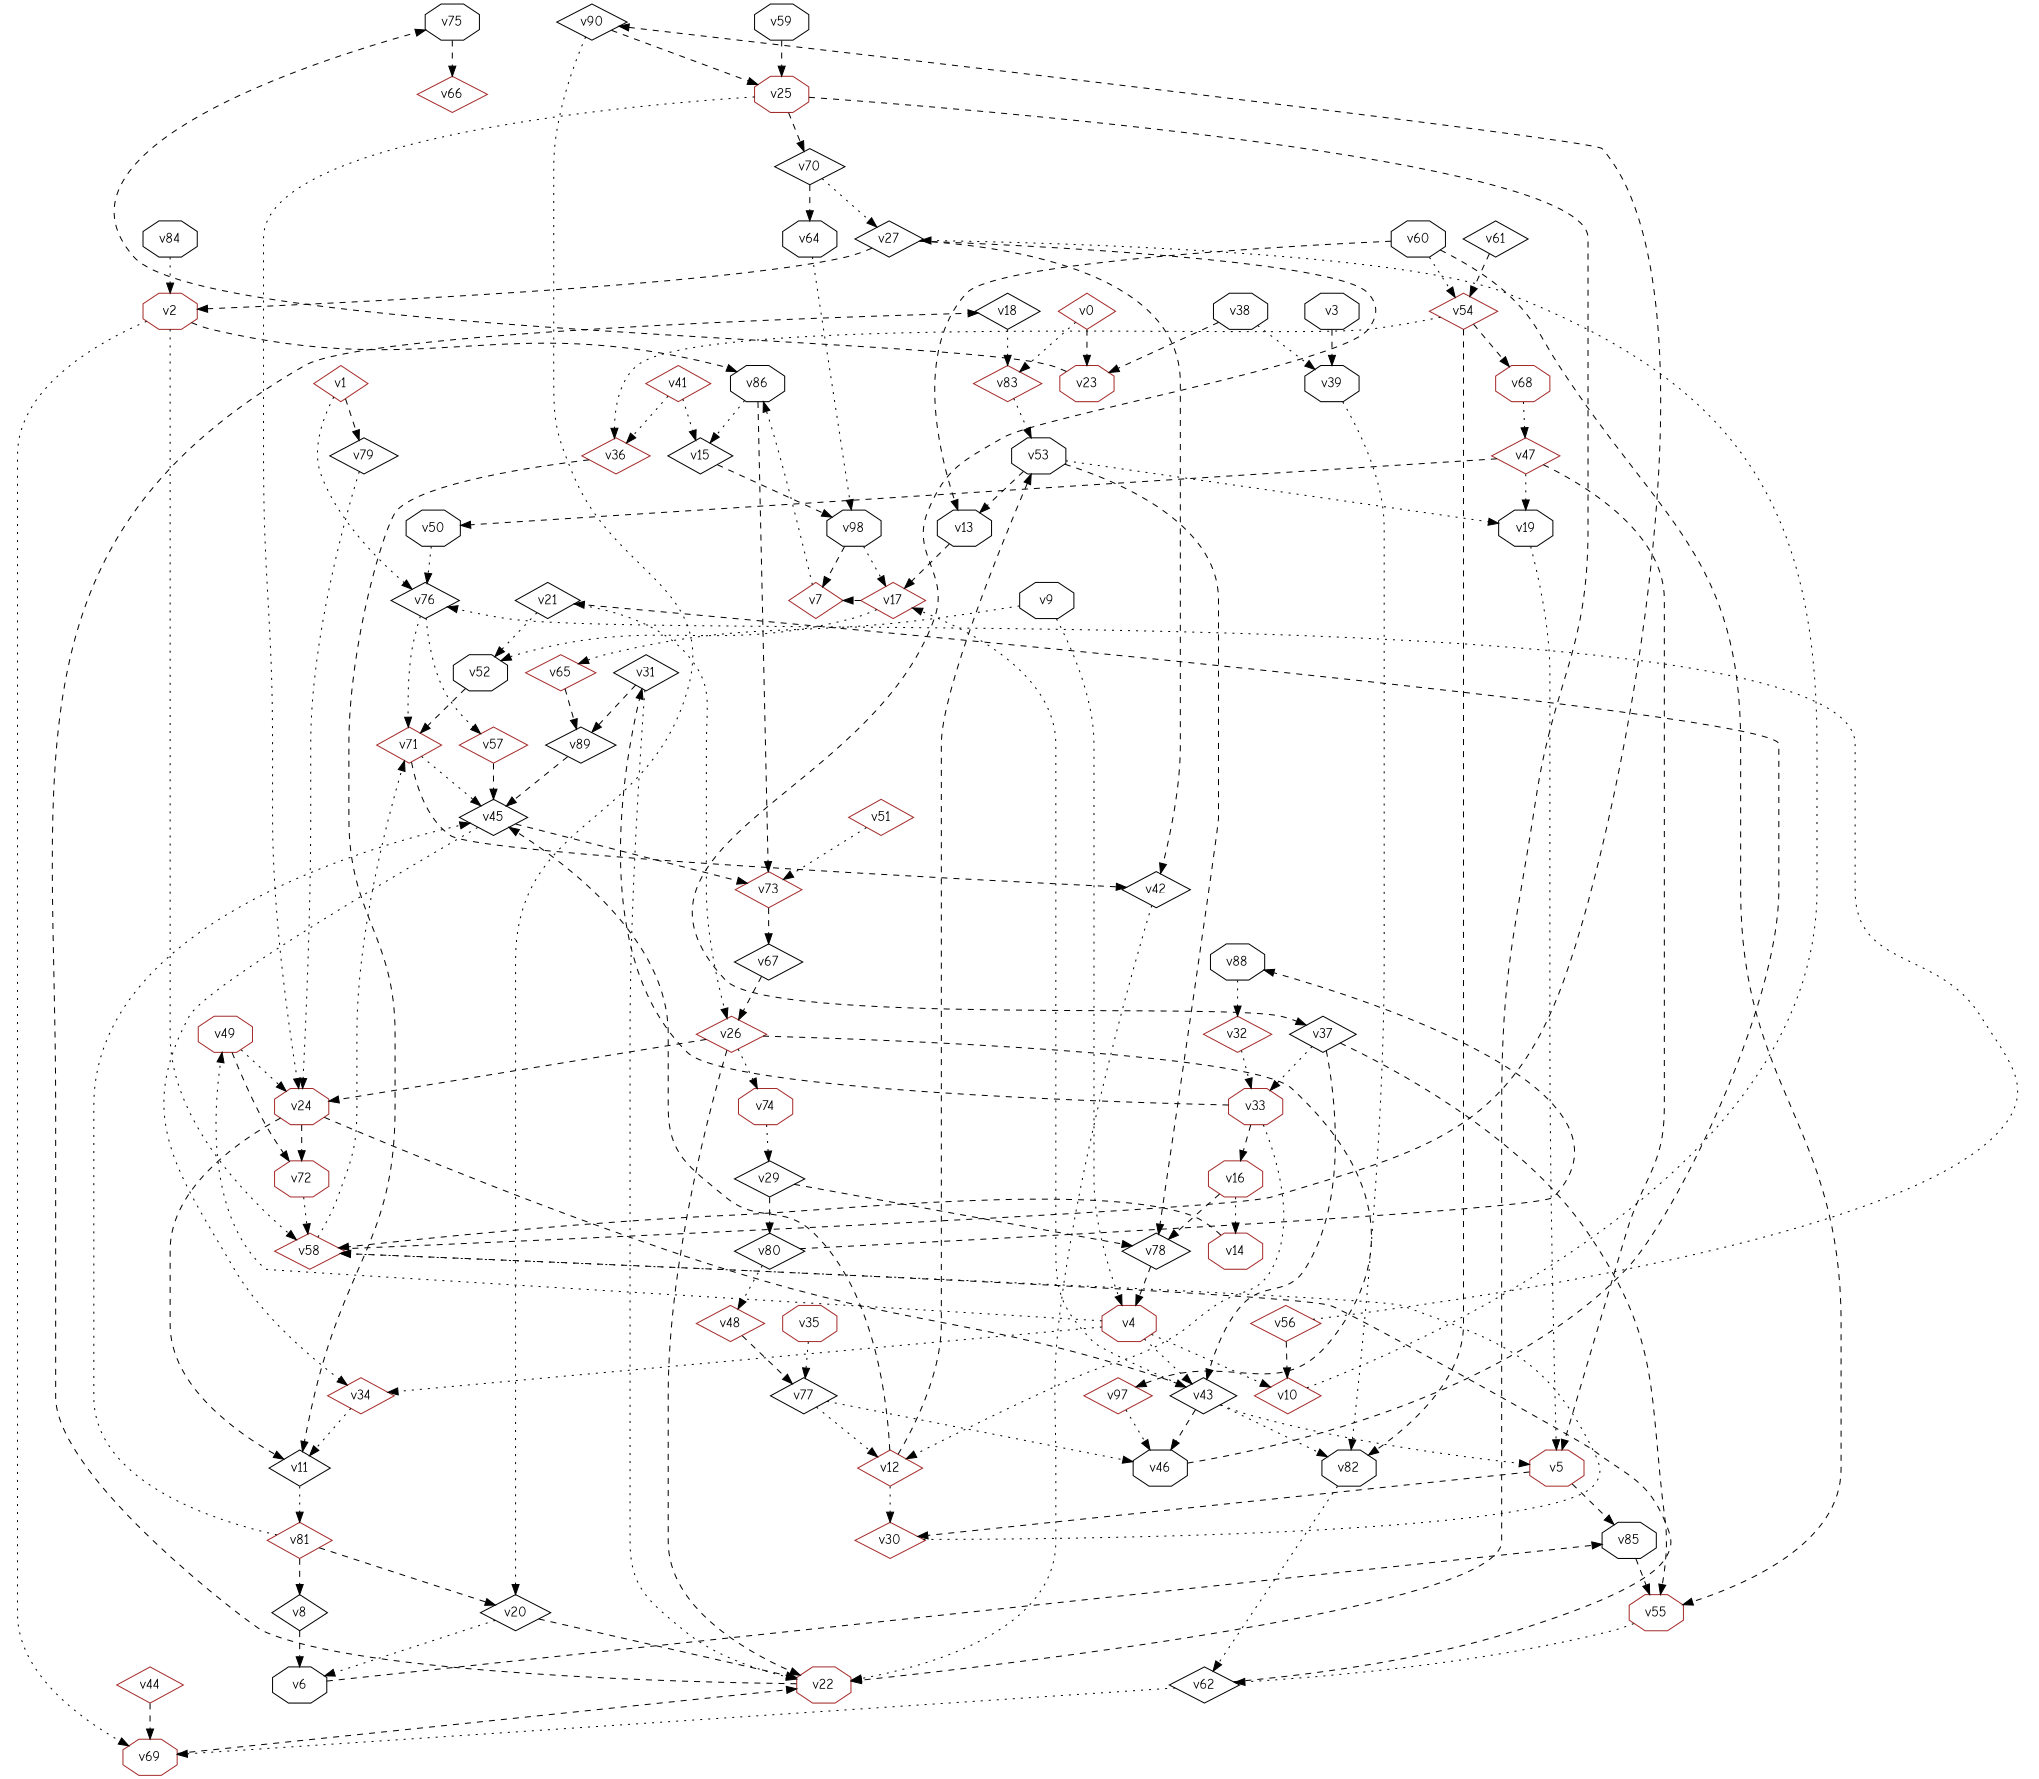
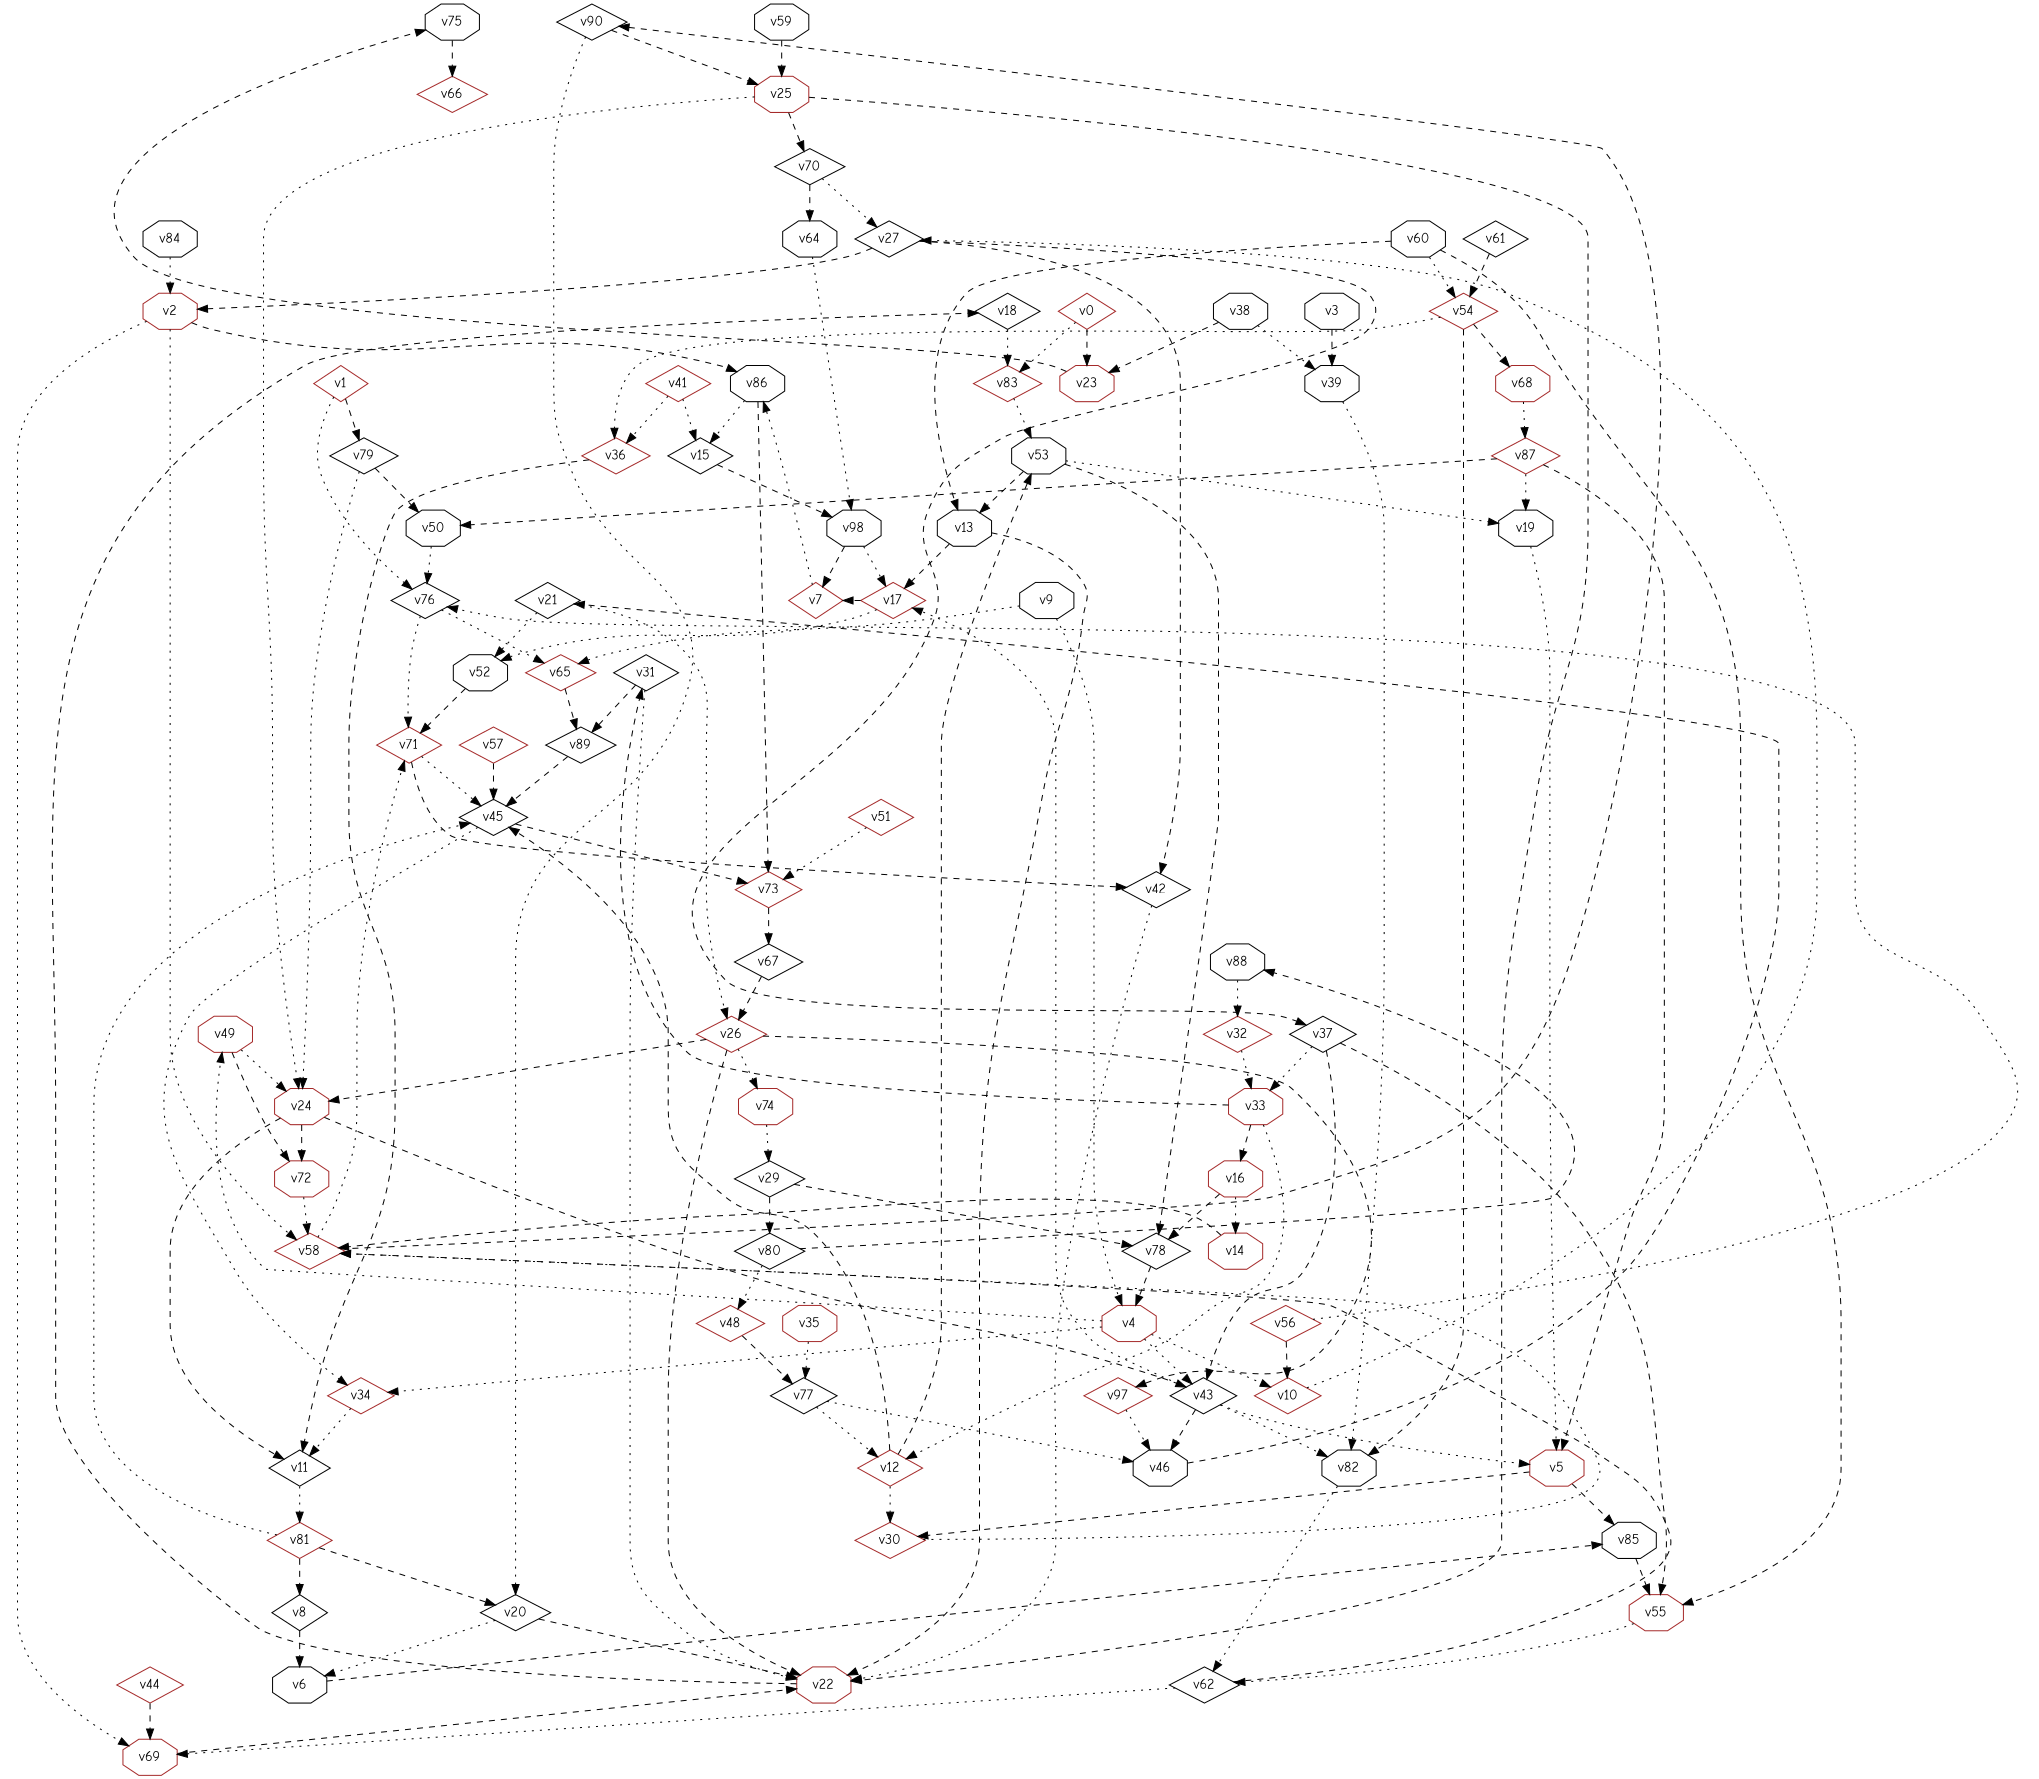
(1526, 456) -> (1526, 456)
none -> (393, 487)
(438, 677) -> (488, 634)
none -> (990, 1066)
